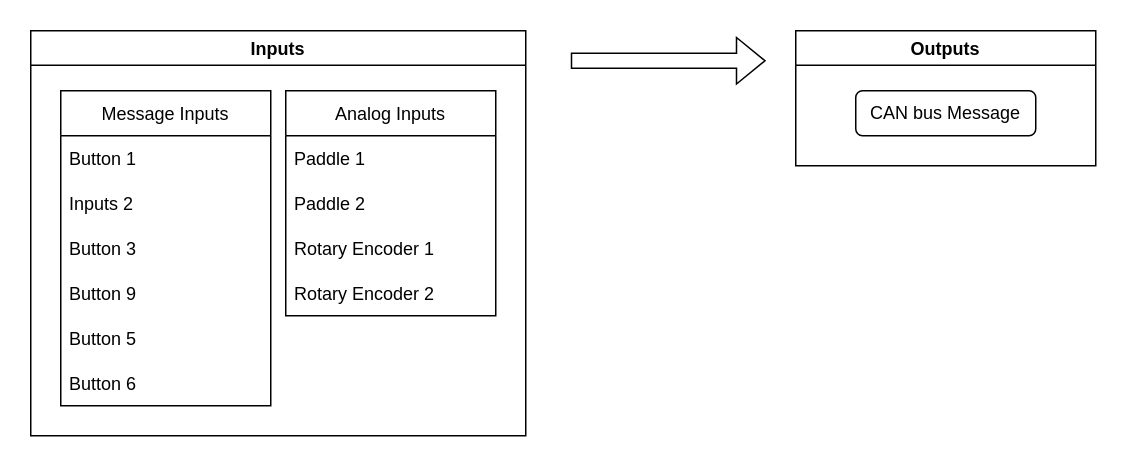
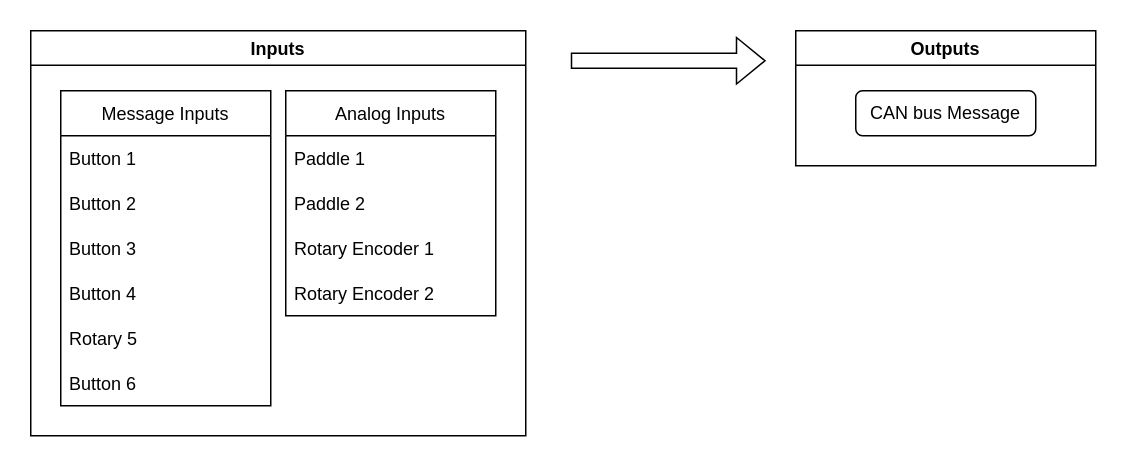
(107, 204) -> (107, 204)
(107, 294) -> (107, 294)
(107, 339) -> (107, 339)
